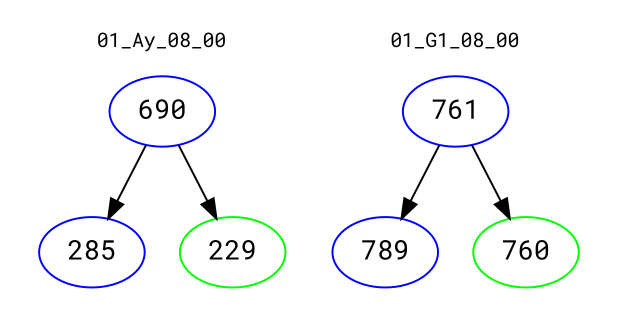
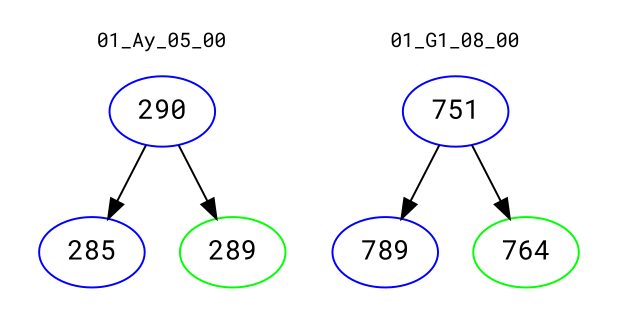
(162, 42) -> (162, 42)
(162, 111) -> (162, 111)
(456, 111) -> (456, 111)
(233, 252) -> (233, 252)
(526, 252) -> (526, 252)
